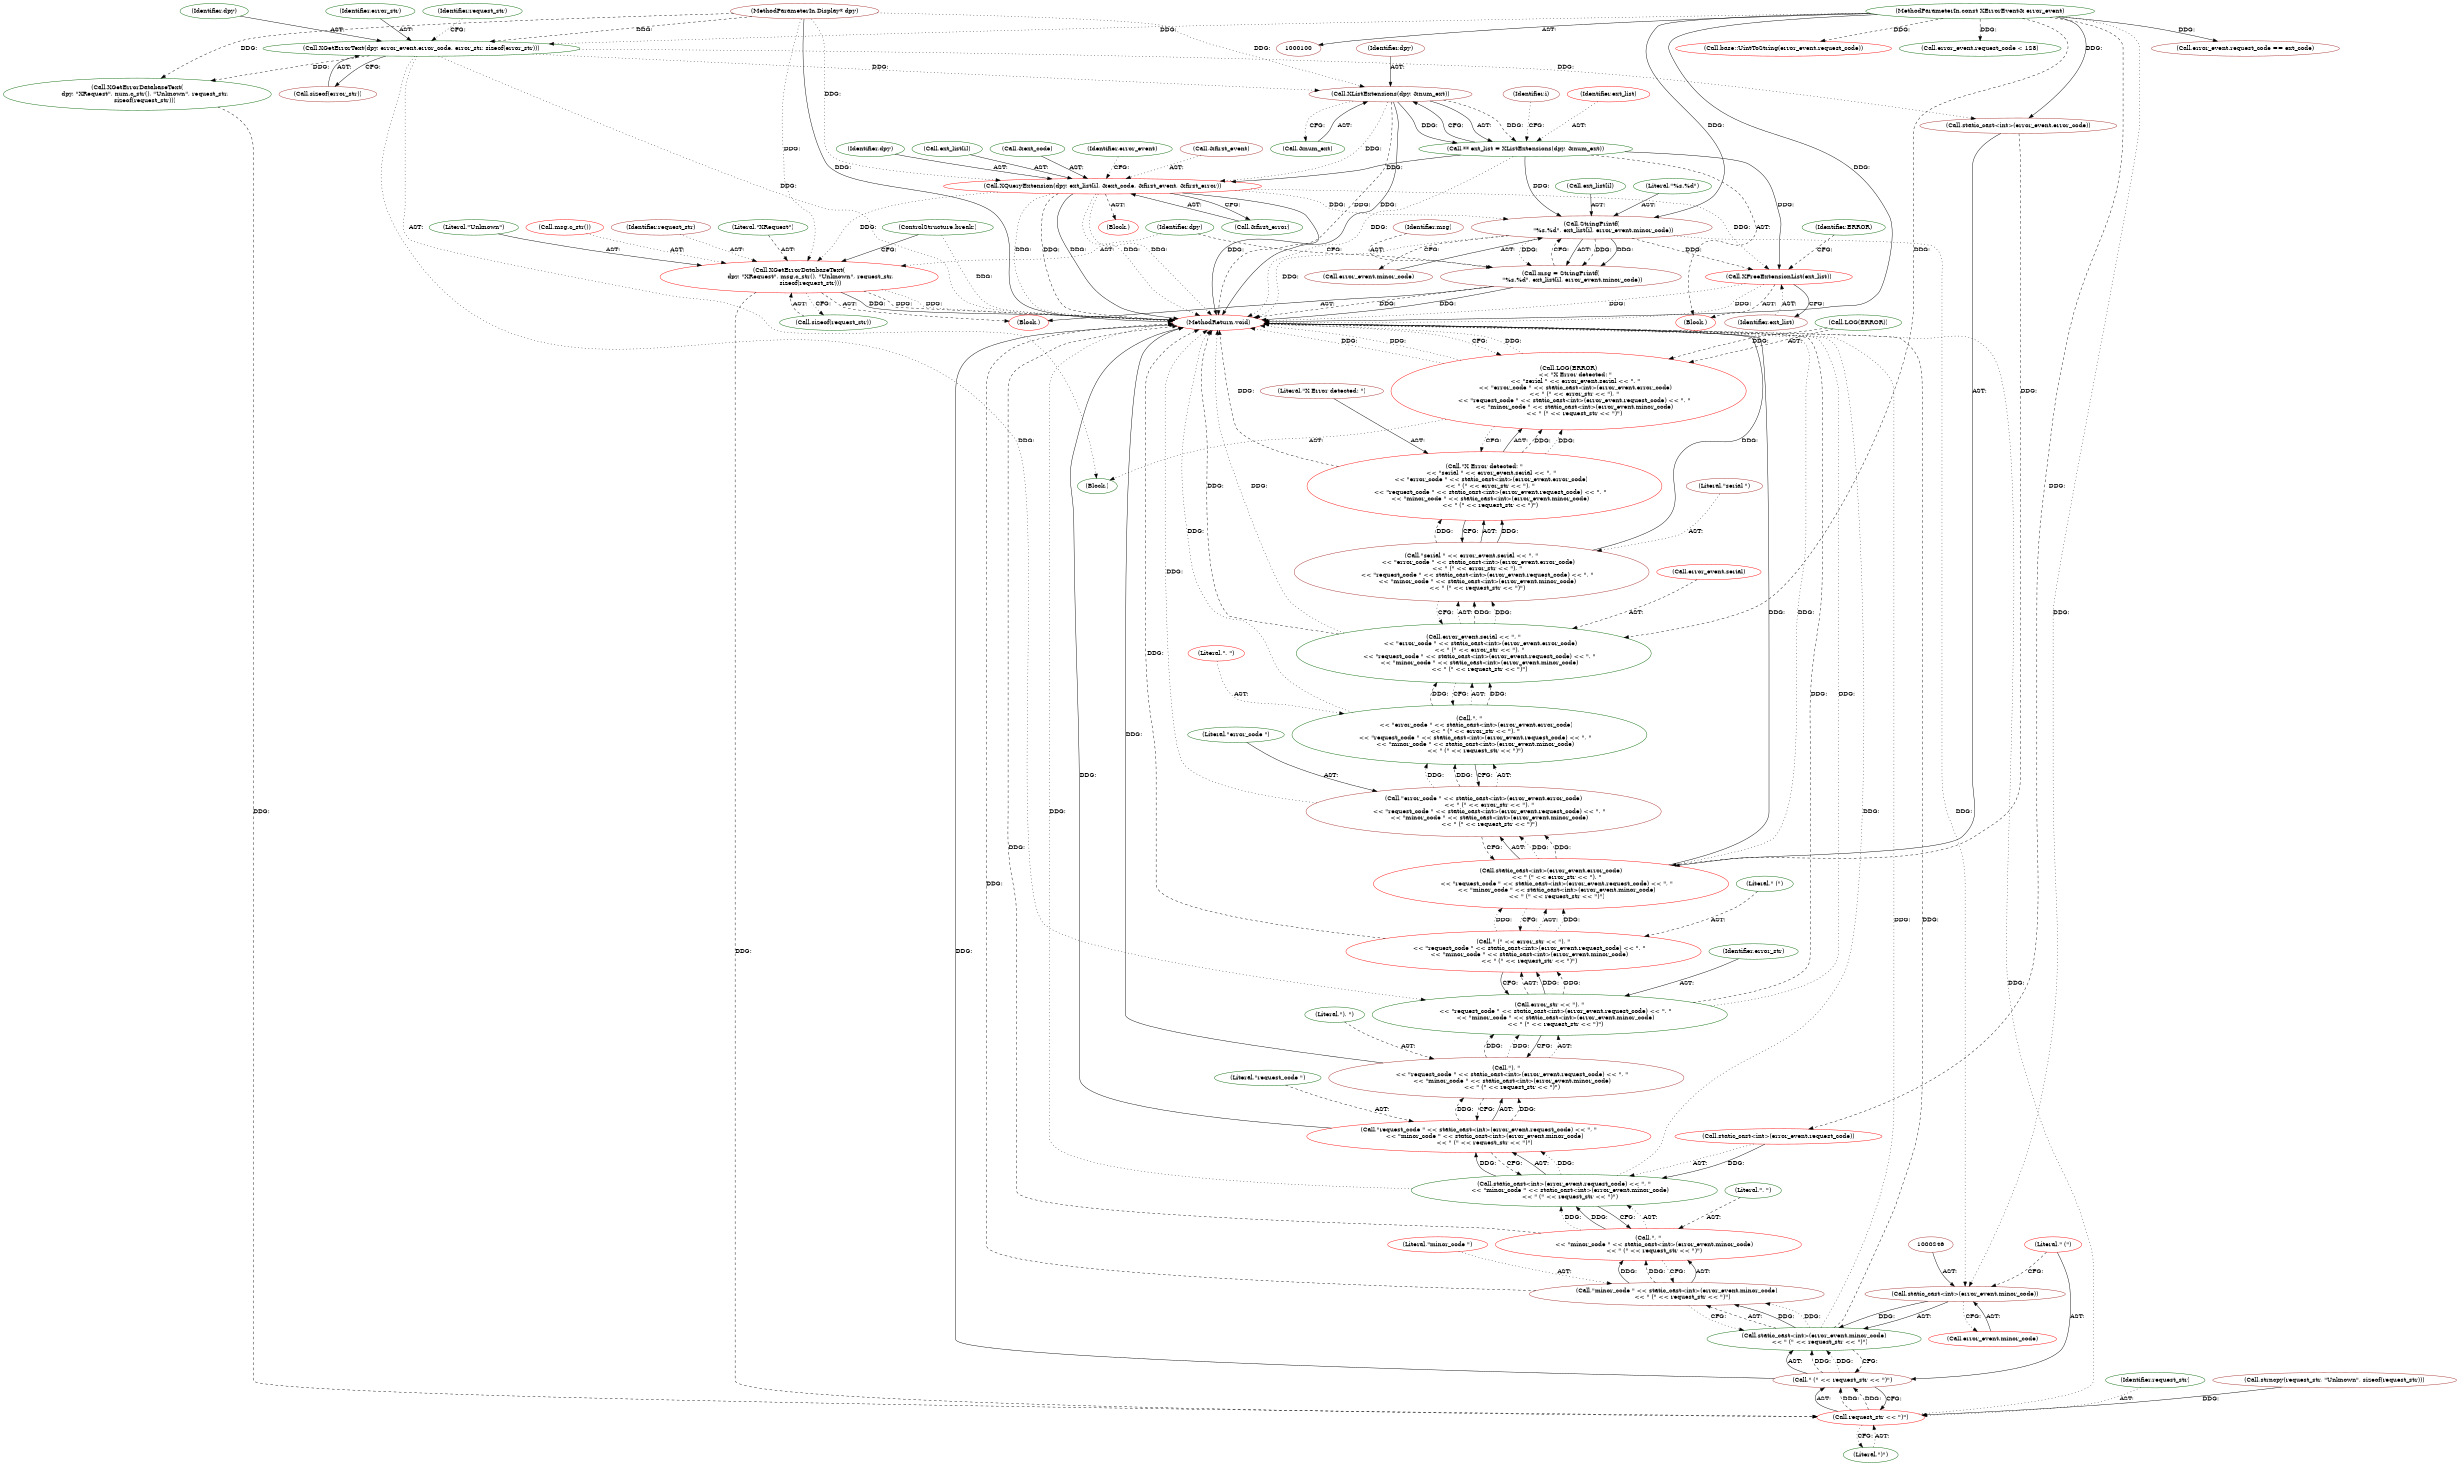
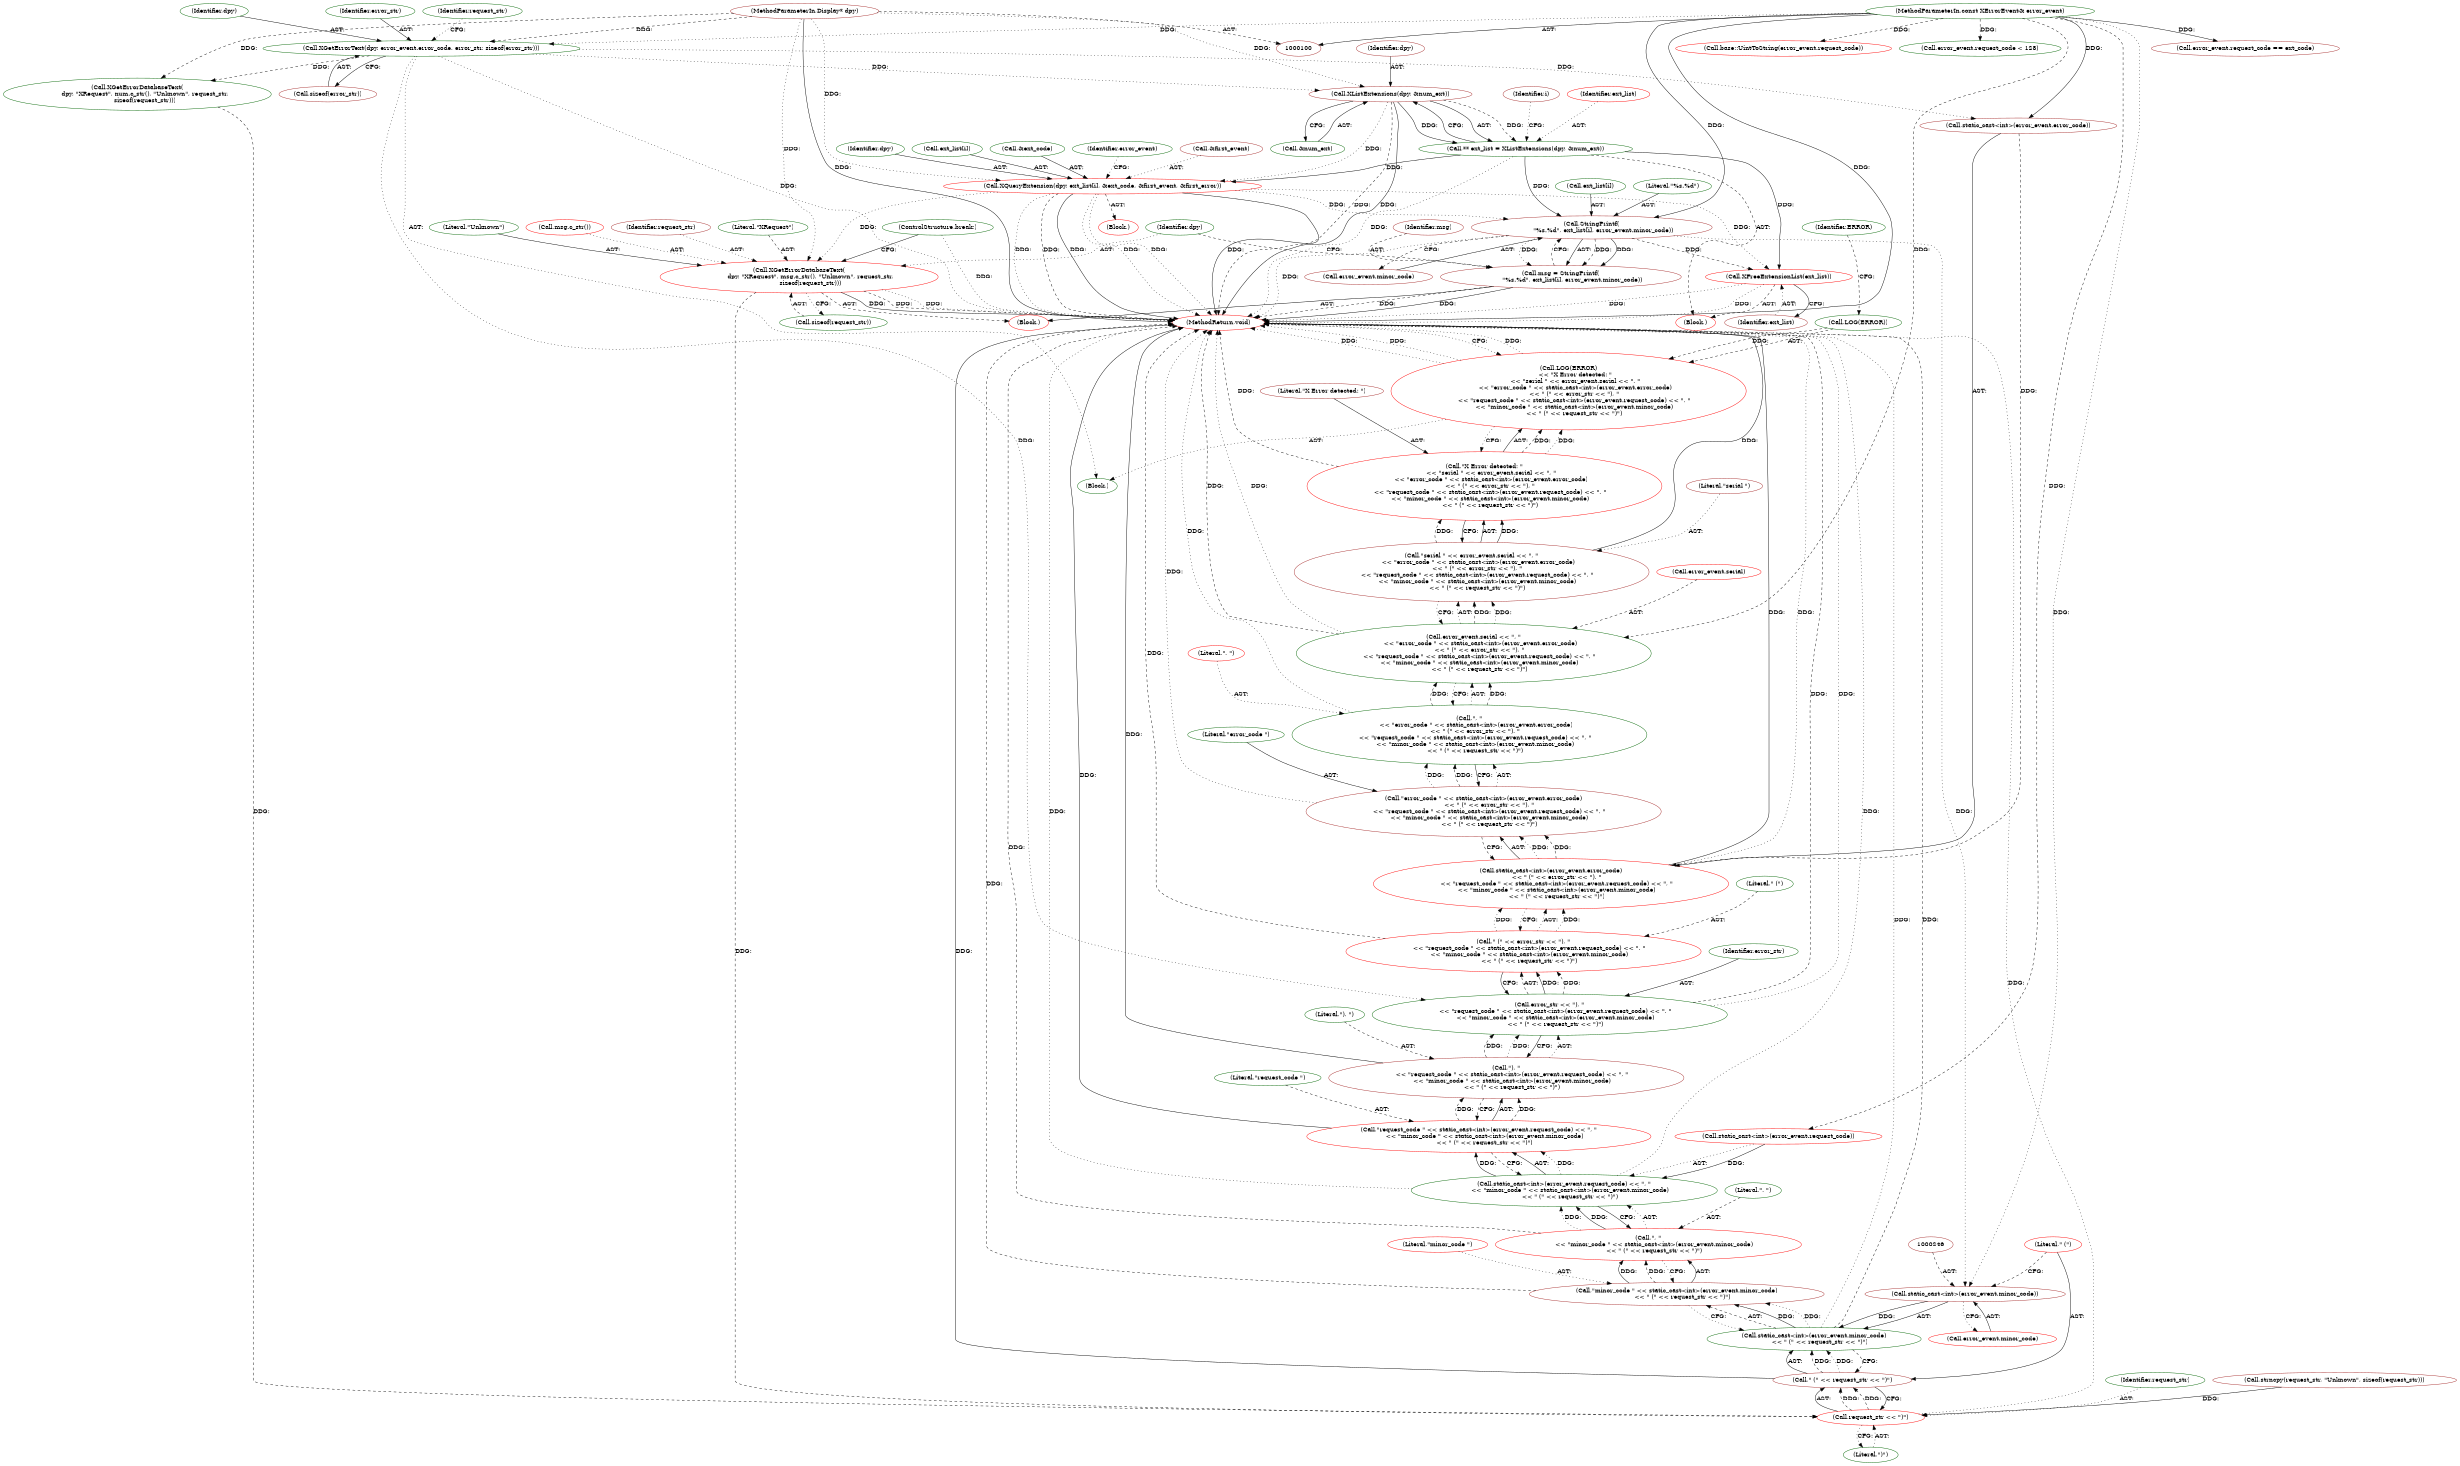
none -> (1078, 18)
(1321, 111) -> (1321, 111)
(1262, 227) -> none
(1813, 251) -> (1858, 272)
(1939, 1269) -> (1939, 1269)
